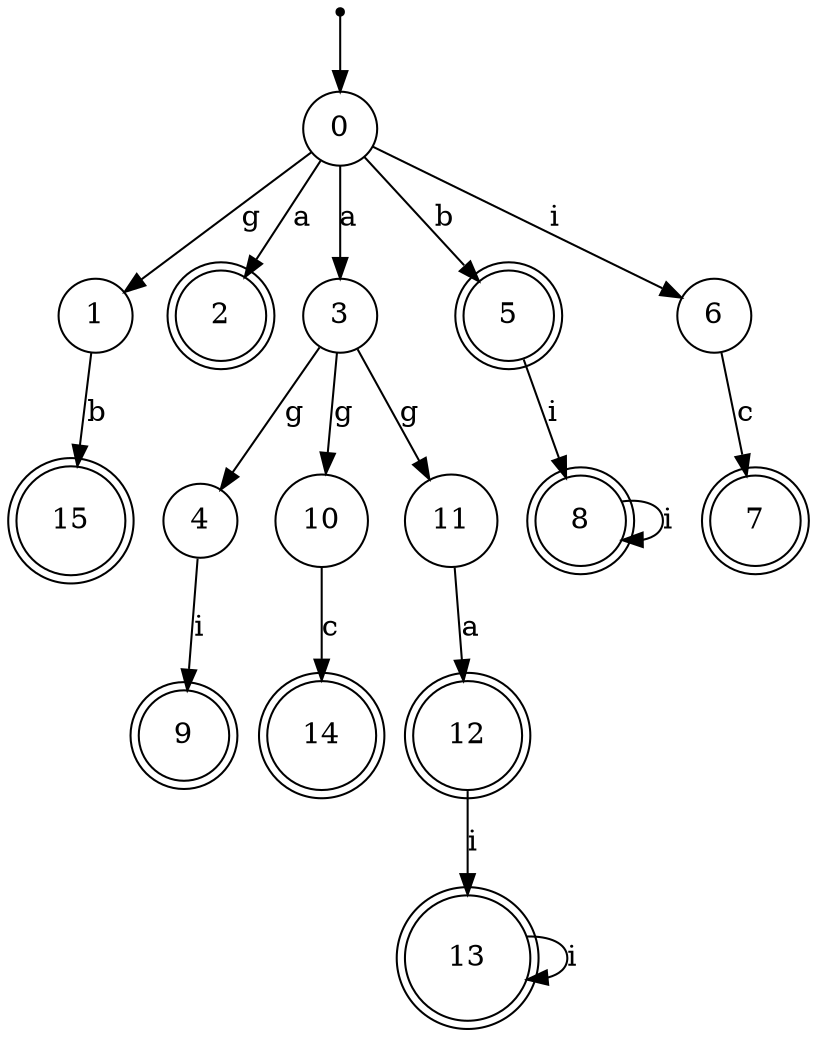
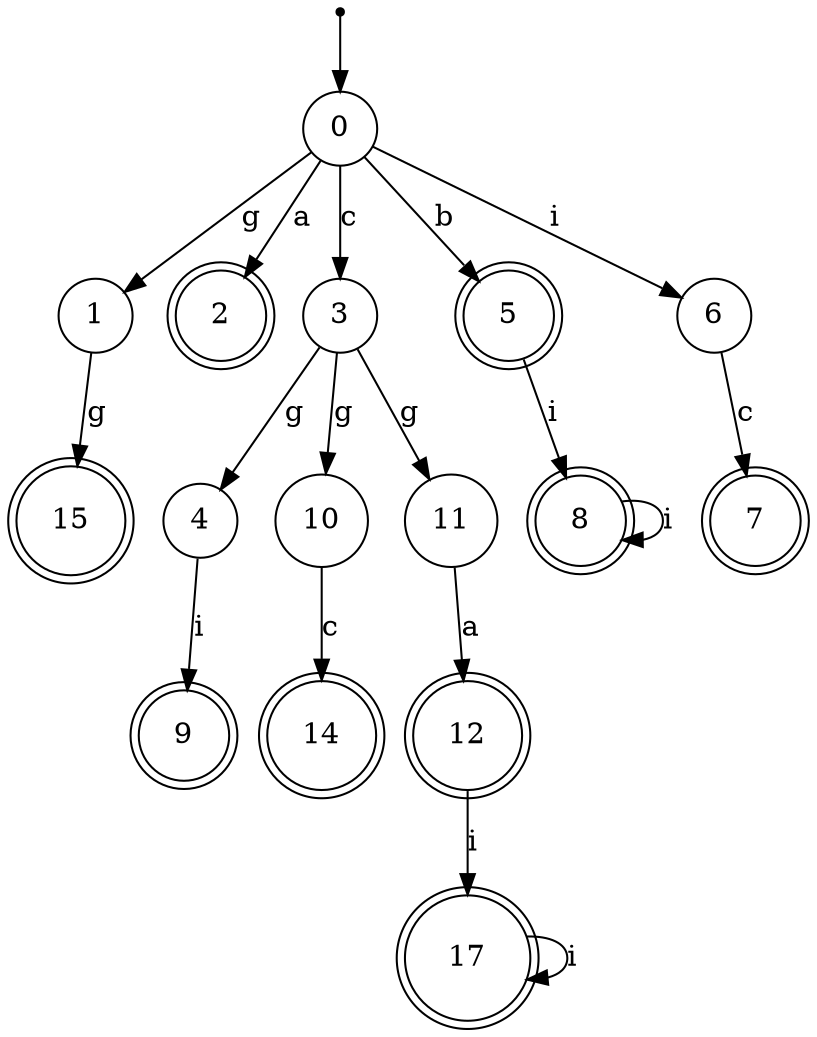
(348, 218) -> (348, 218)
(98, 413) -> (98, 413)
(468, 958) -> (468, 958)
